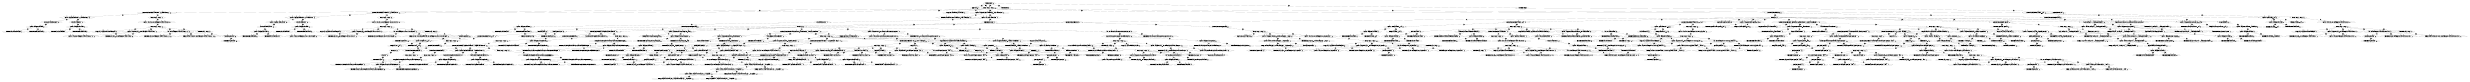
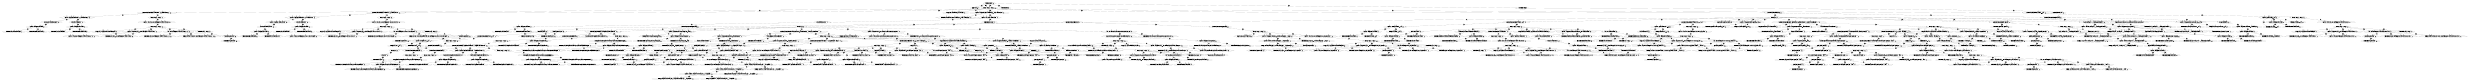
(2152, 17) -> (2263, 23)
(795, 57) -> (848, 53)
